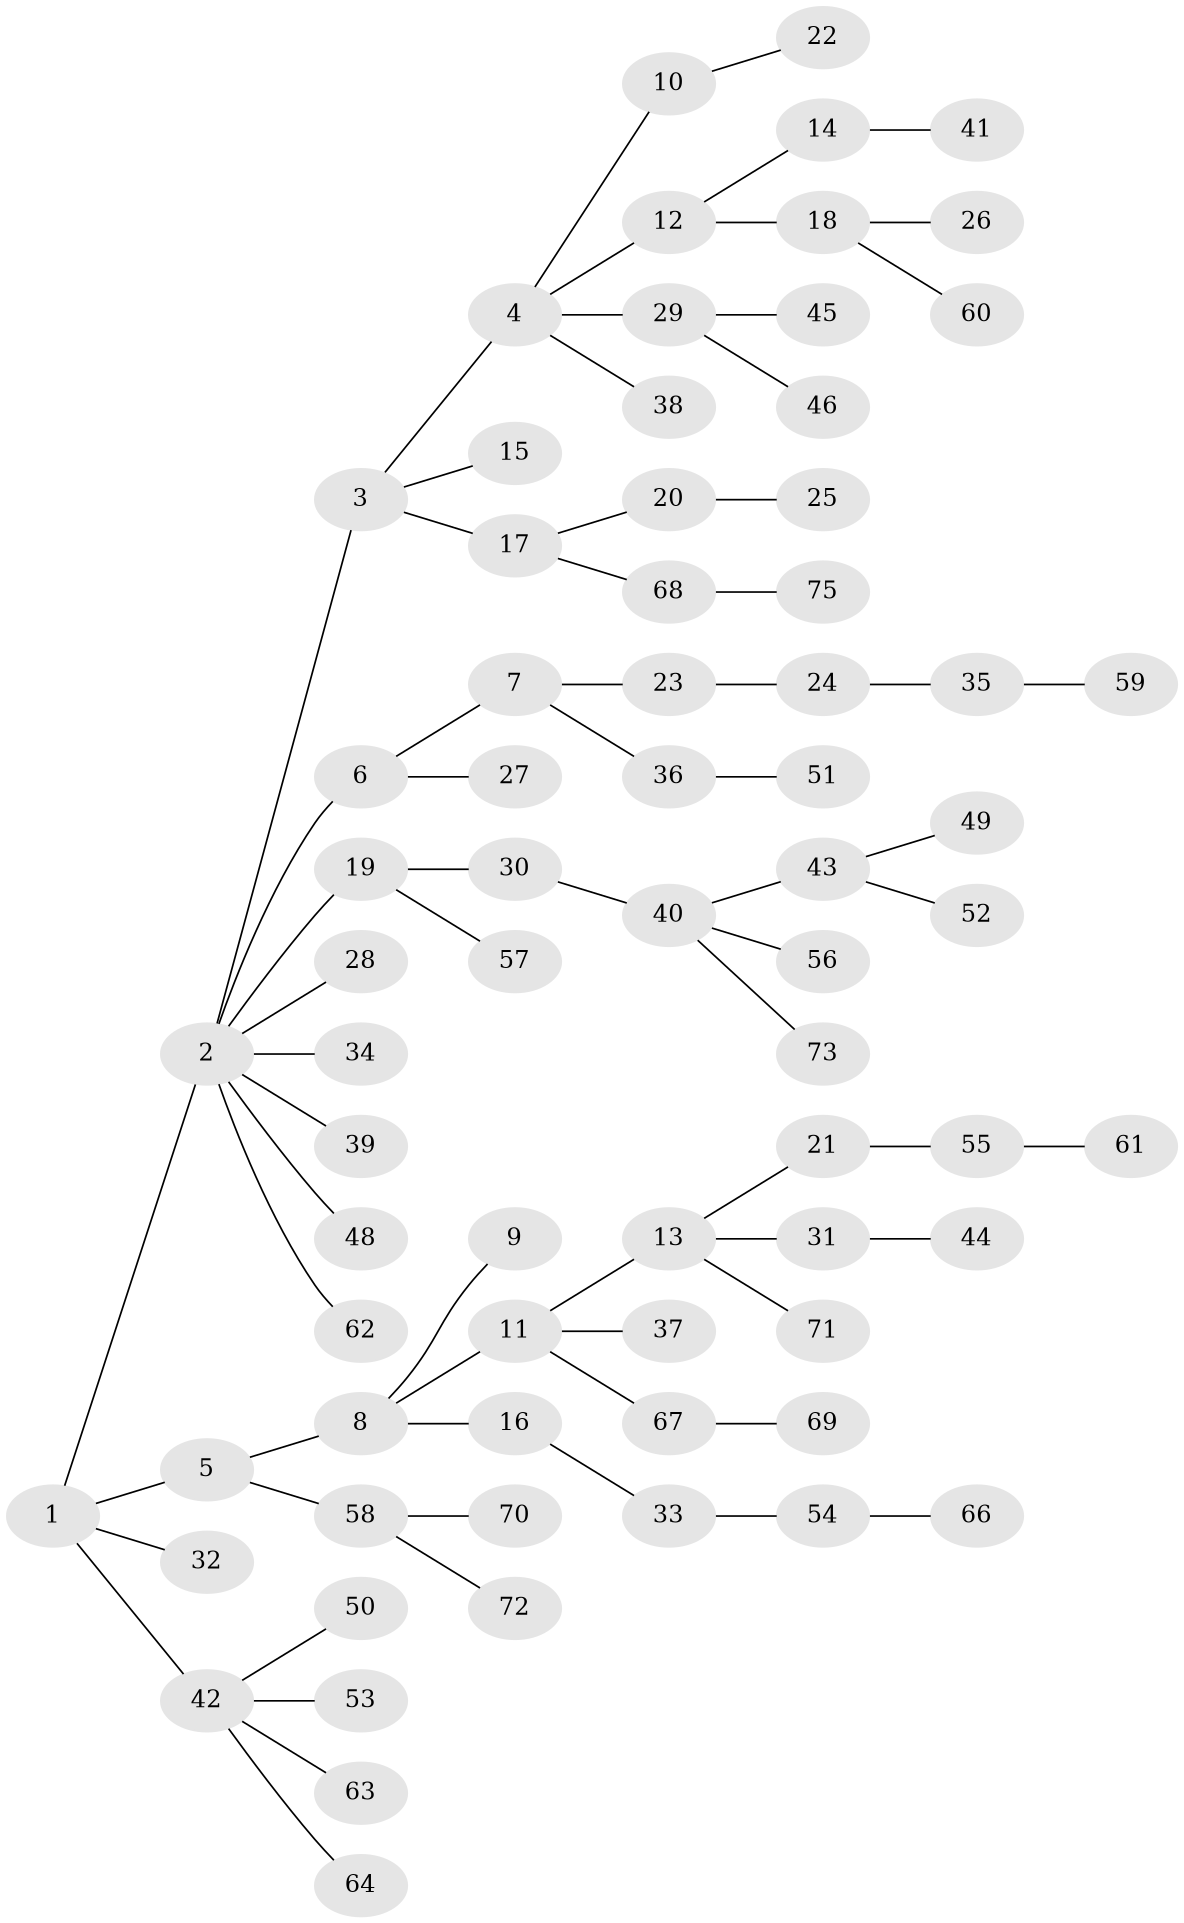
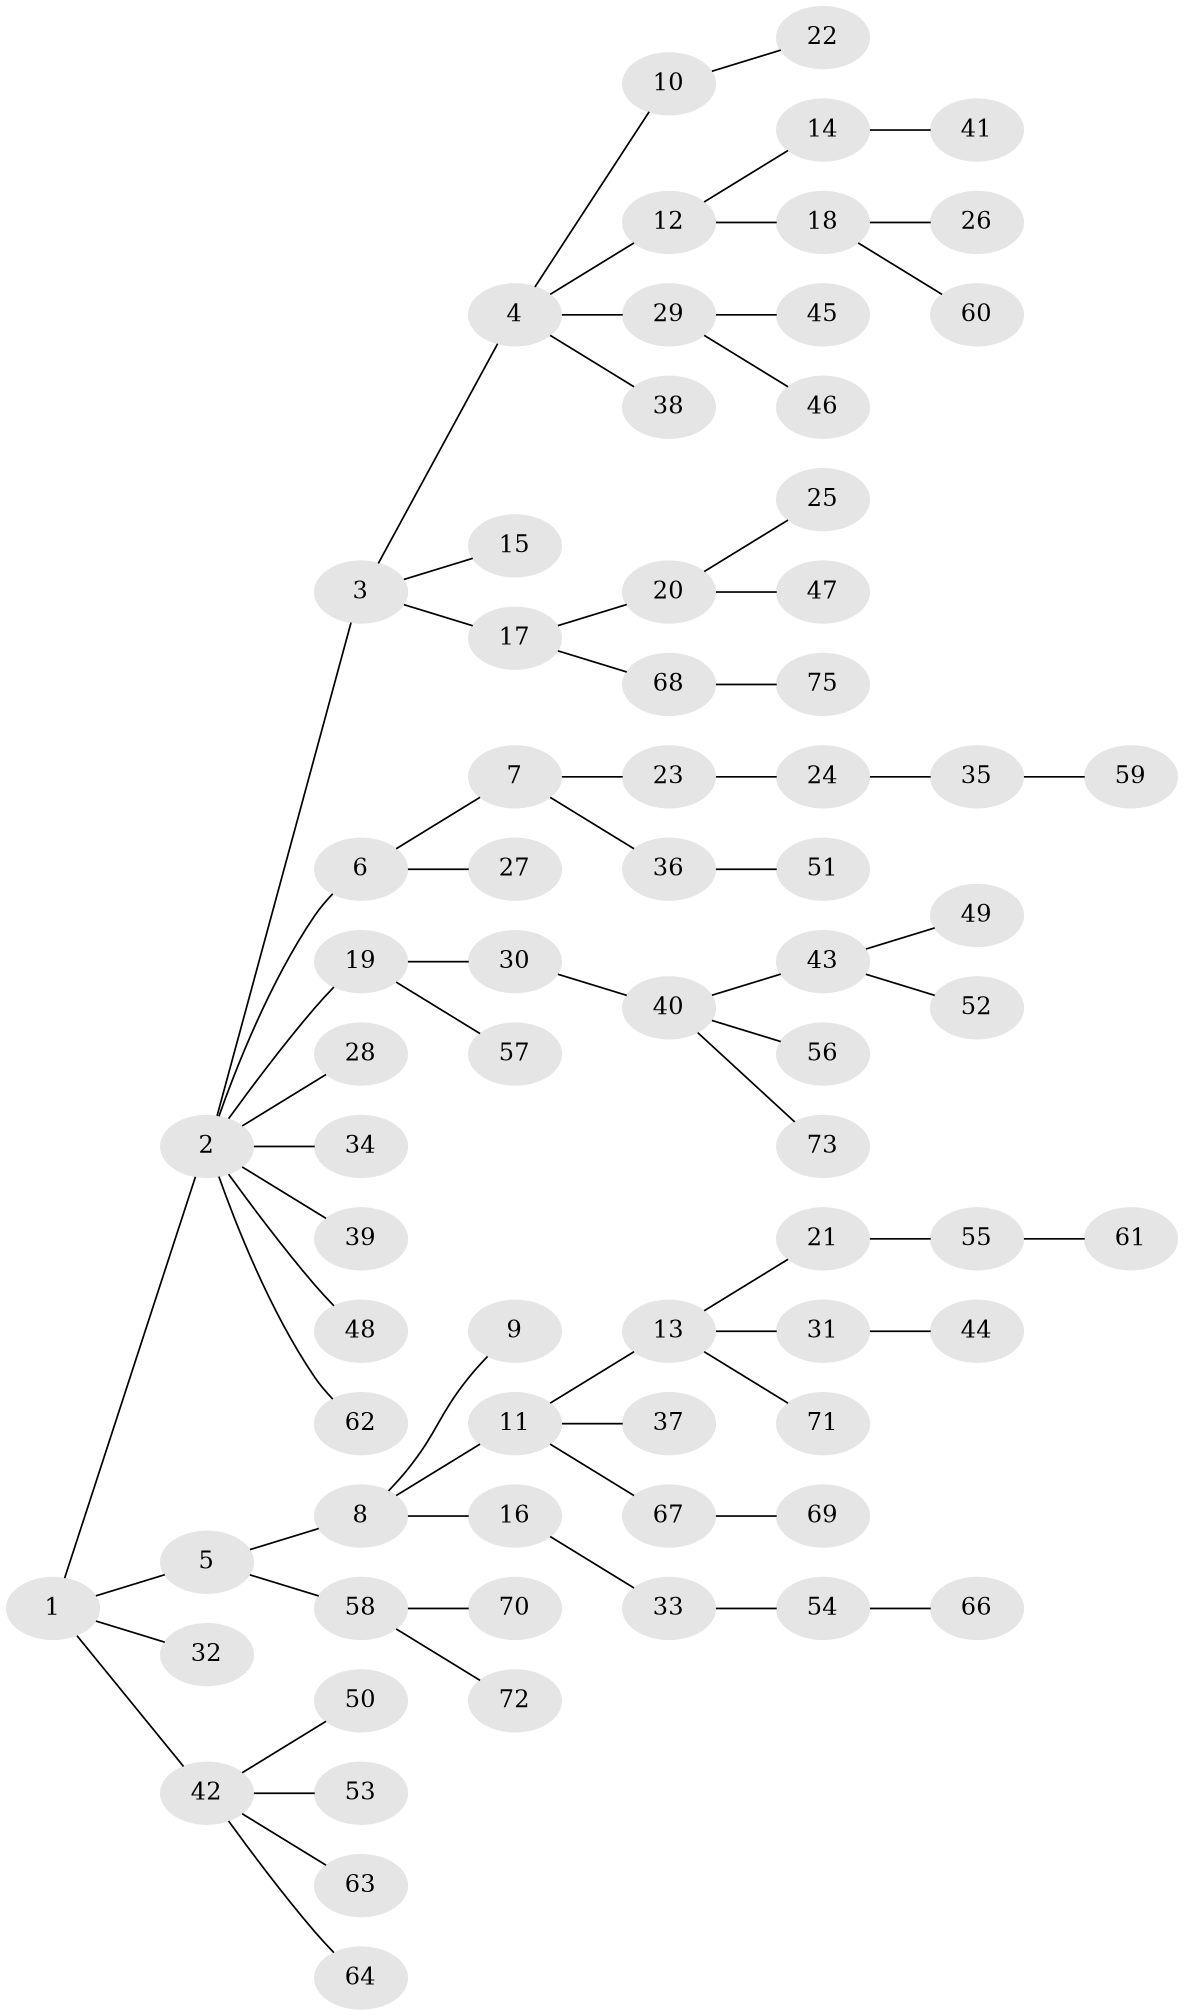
none -> (823, 592)
